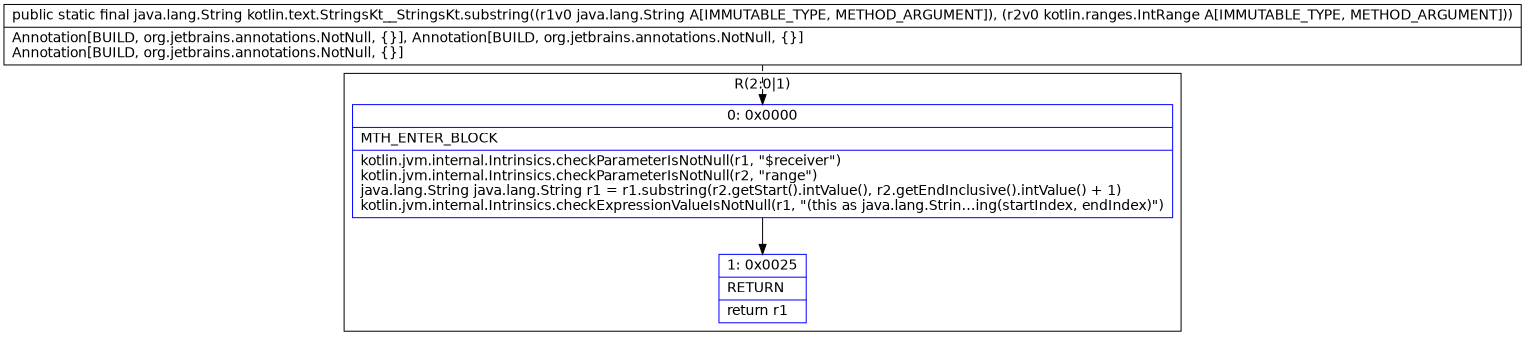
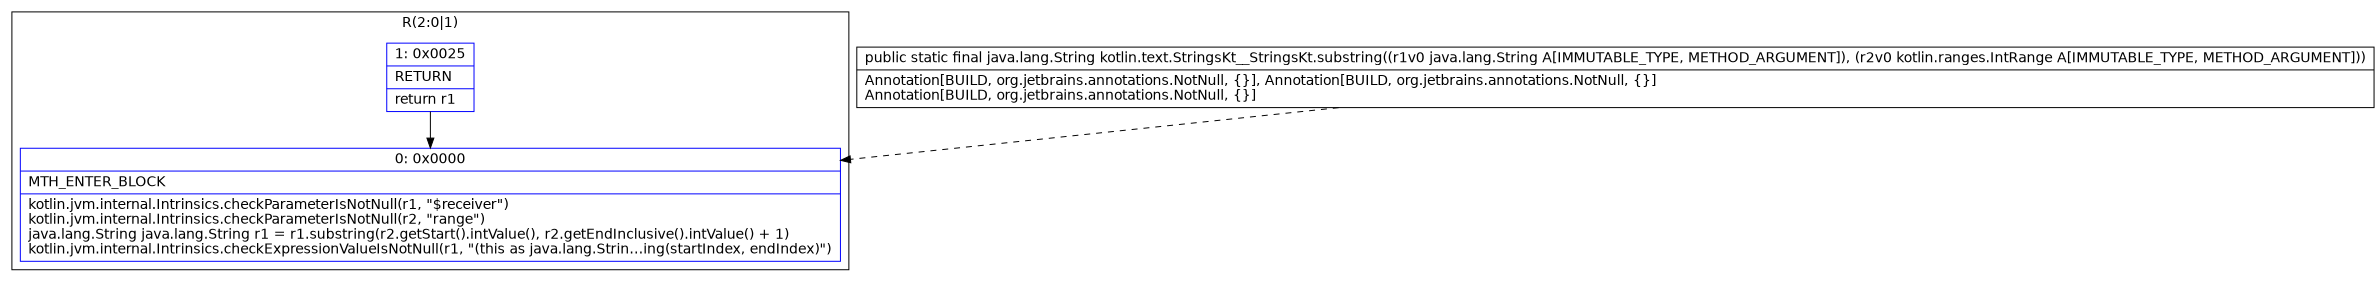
(763, 231) -> (430, 125)
